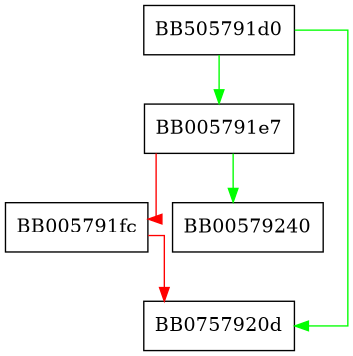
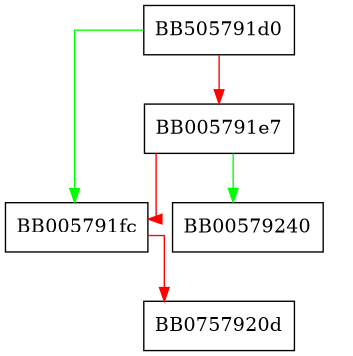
(219, 72) -> (219, 72)
(348, 171) -> (75, 75)
